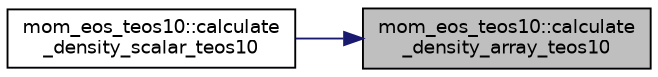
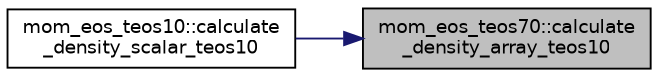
(507, 39) -> (507, 39)
